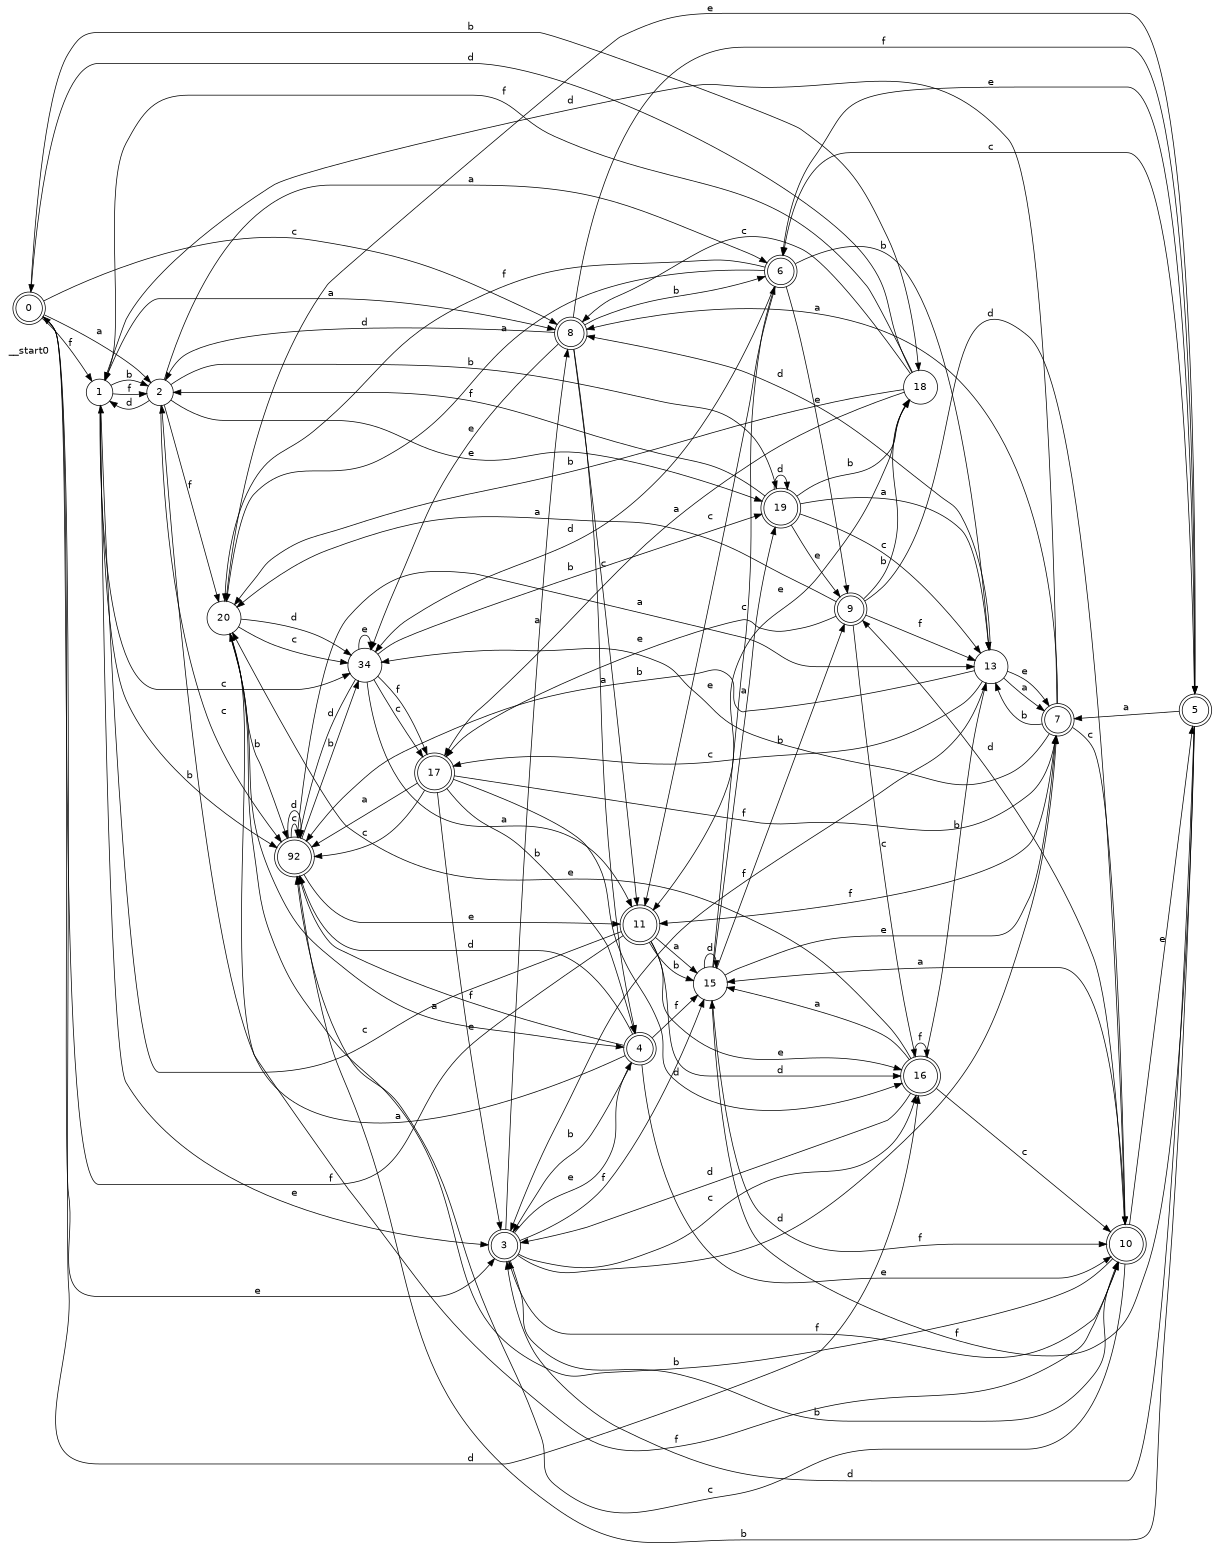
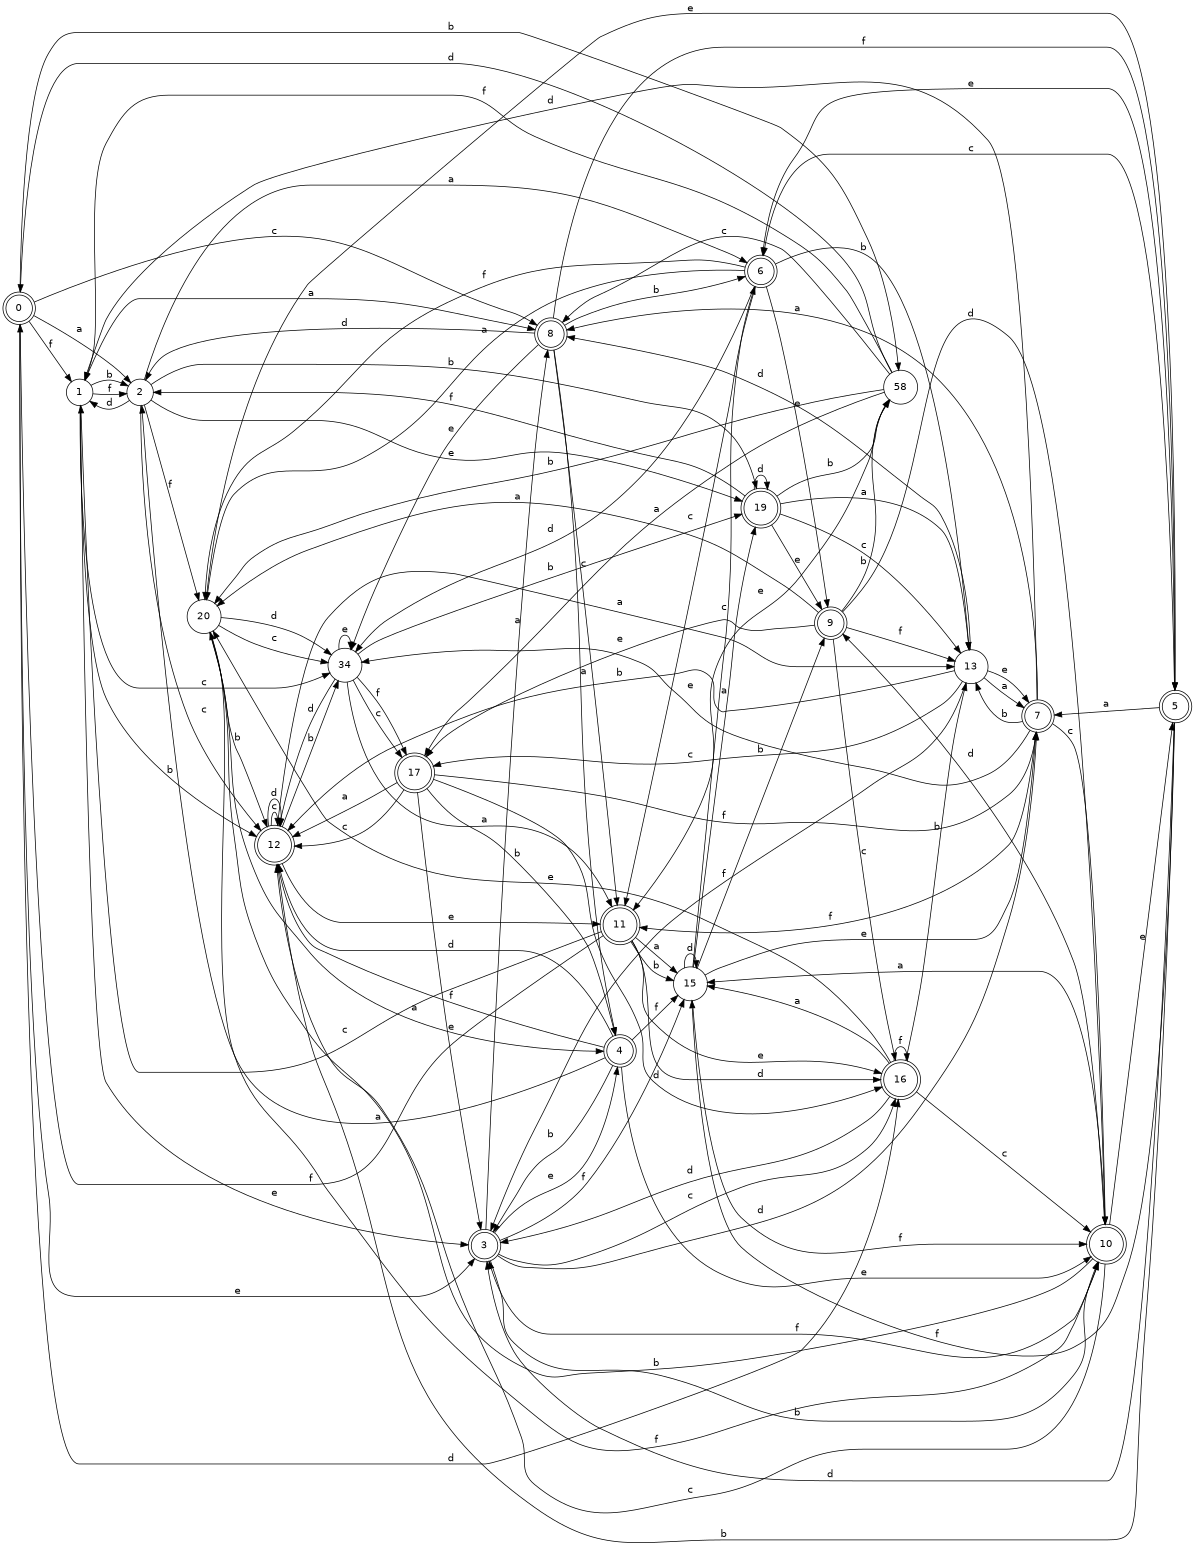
(29, 351) -> none
(921, 387) -> (901, 387)
(294, 857) -> (275, 845)
